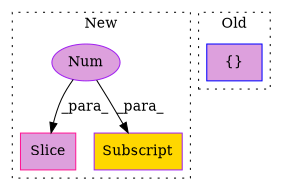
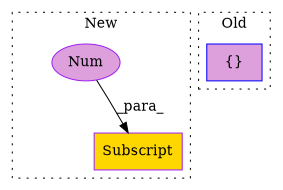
(48, 151) -> none
